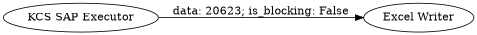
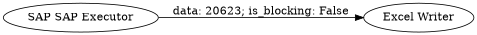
(81, 18) -> (81, 18)
